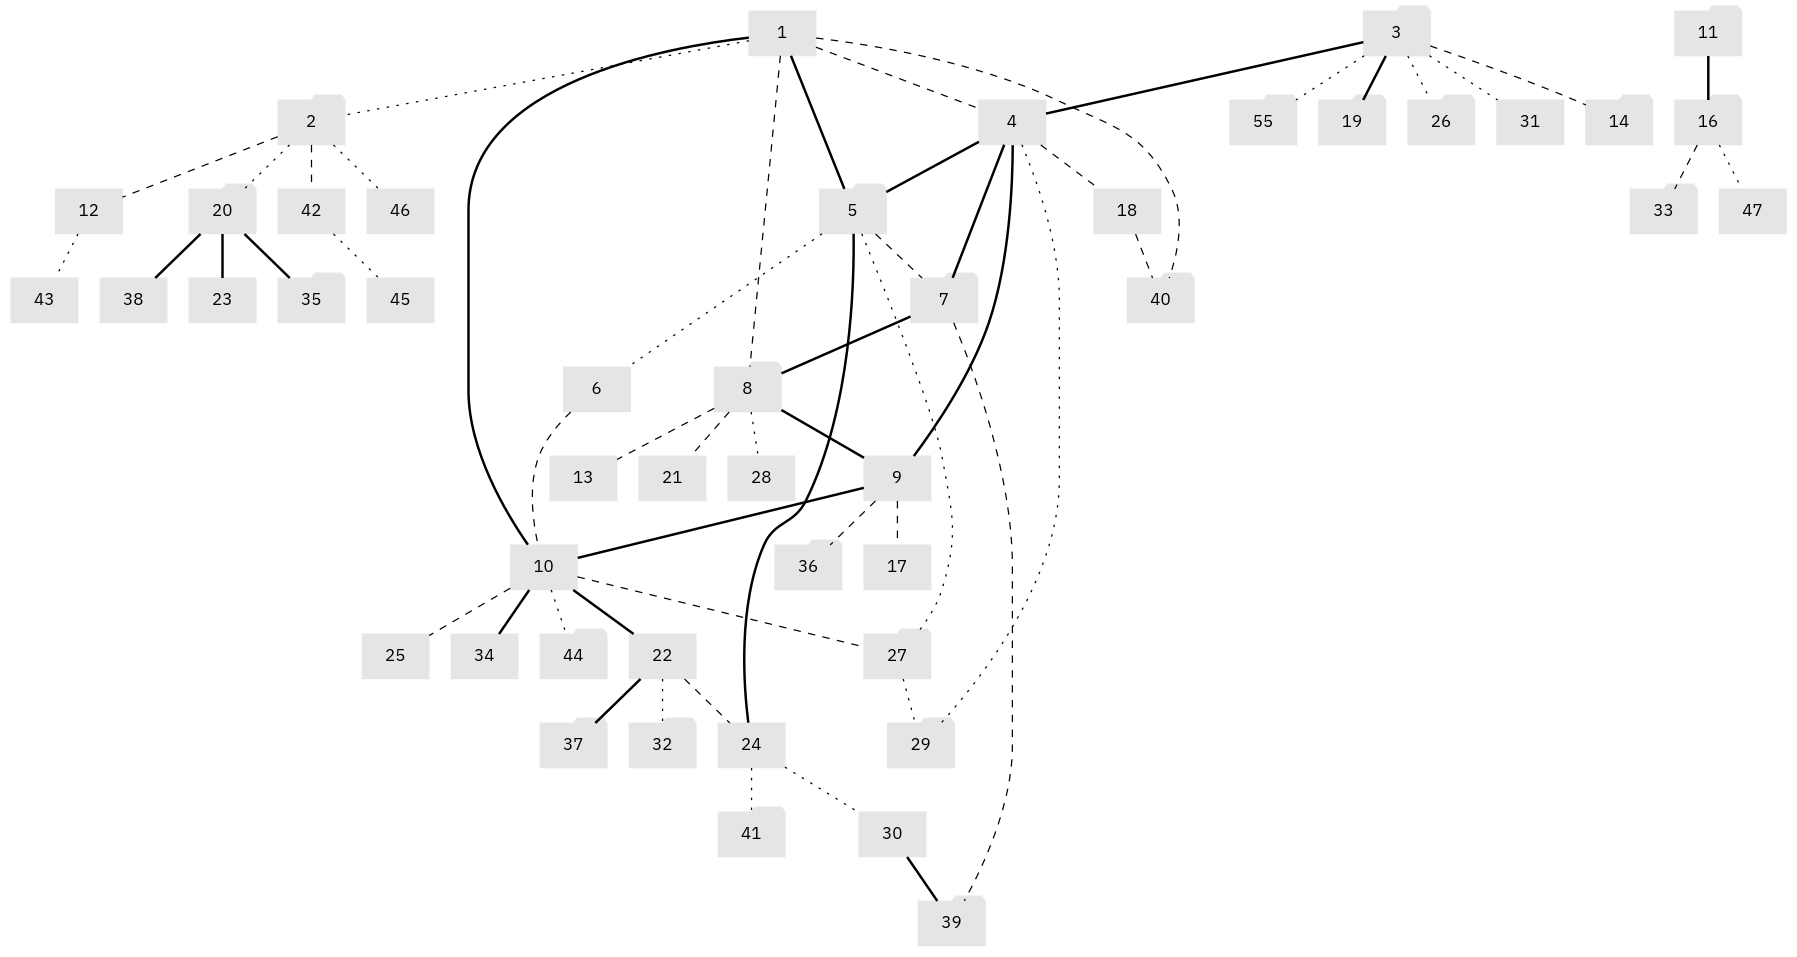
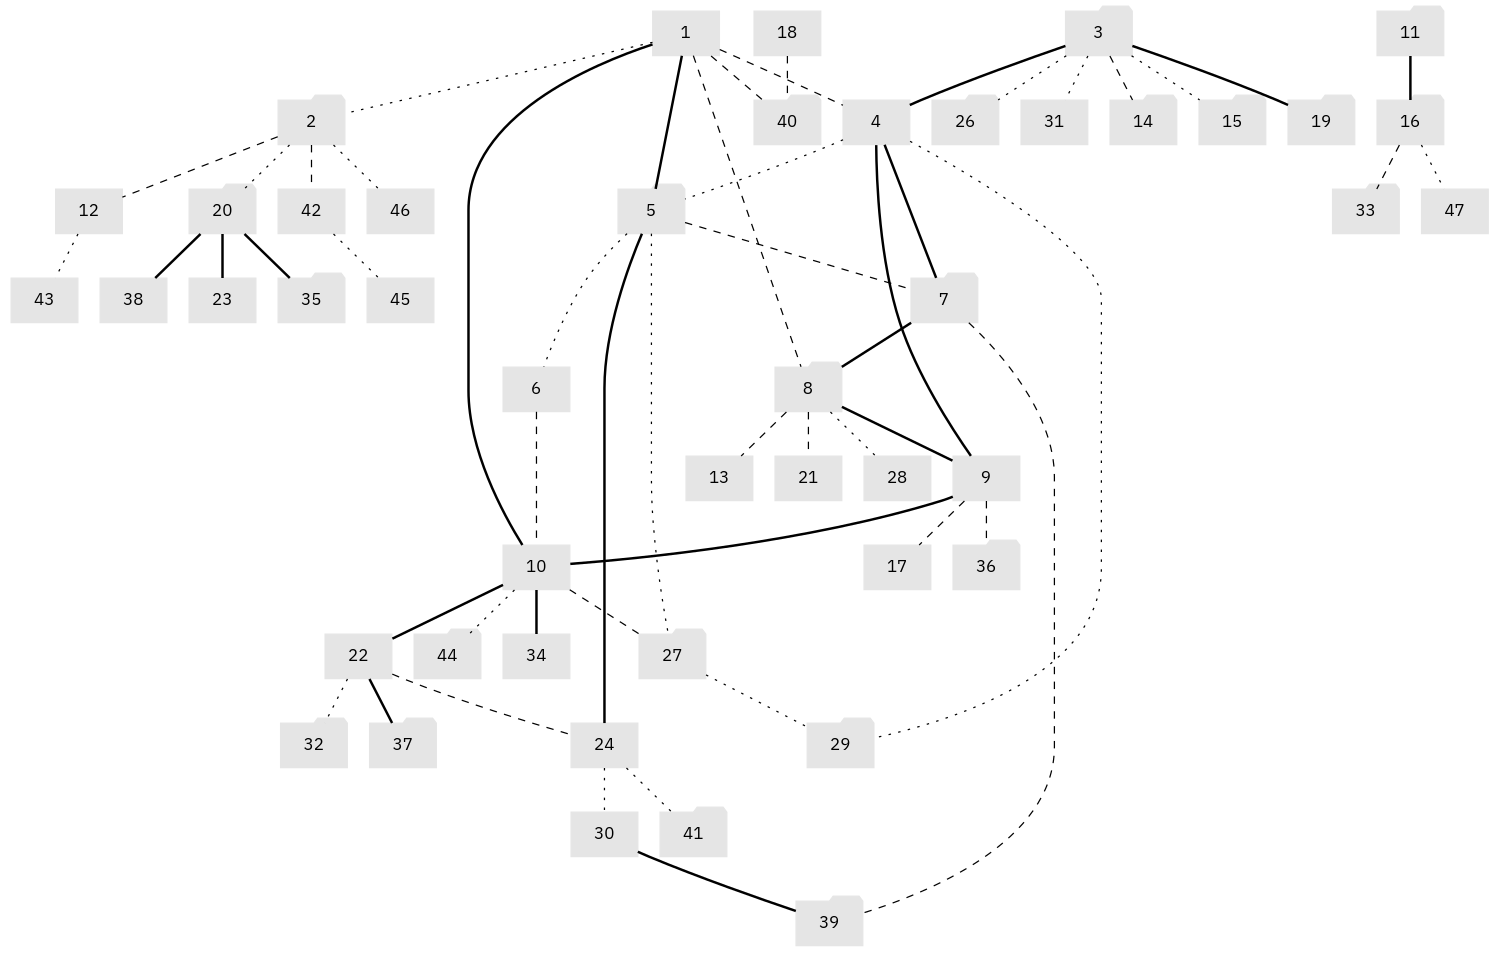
(1263, 122) -> (1232, 122)
(933, 167) -> (765, 171)
(1070, 167) -> none
(396, 656) -> none
